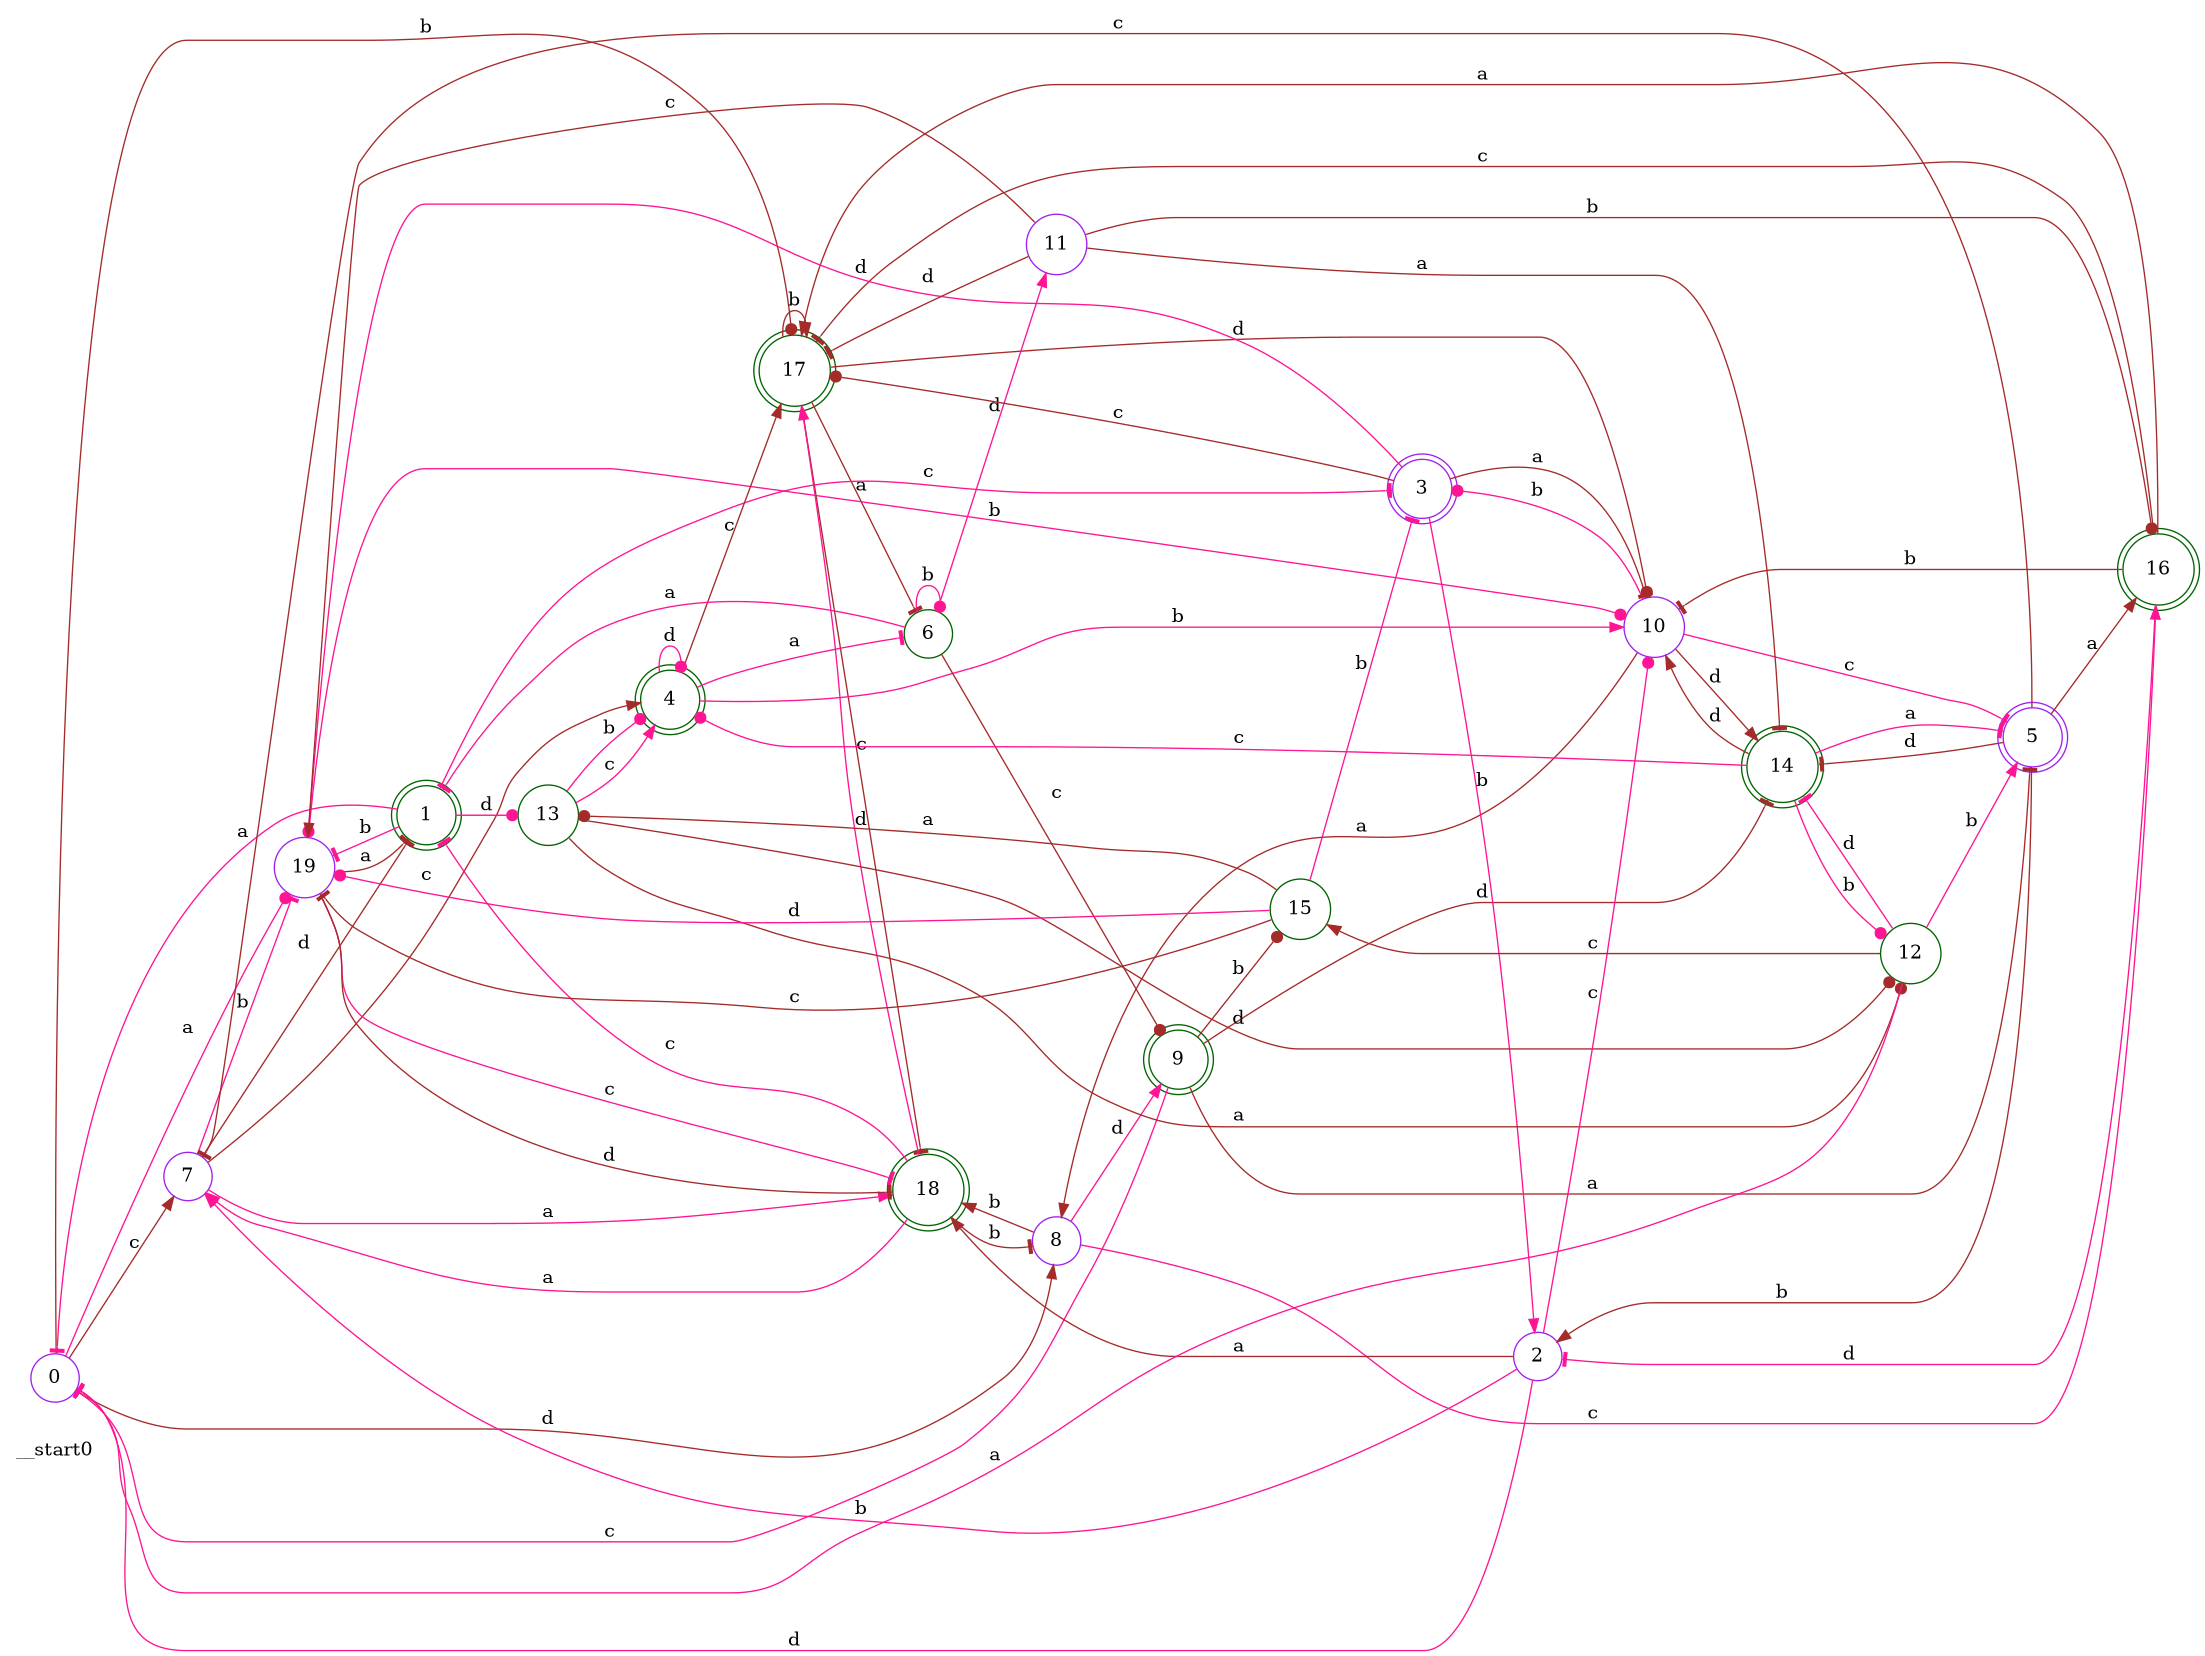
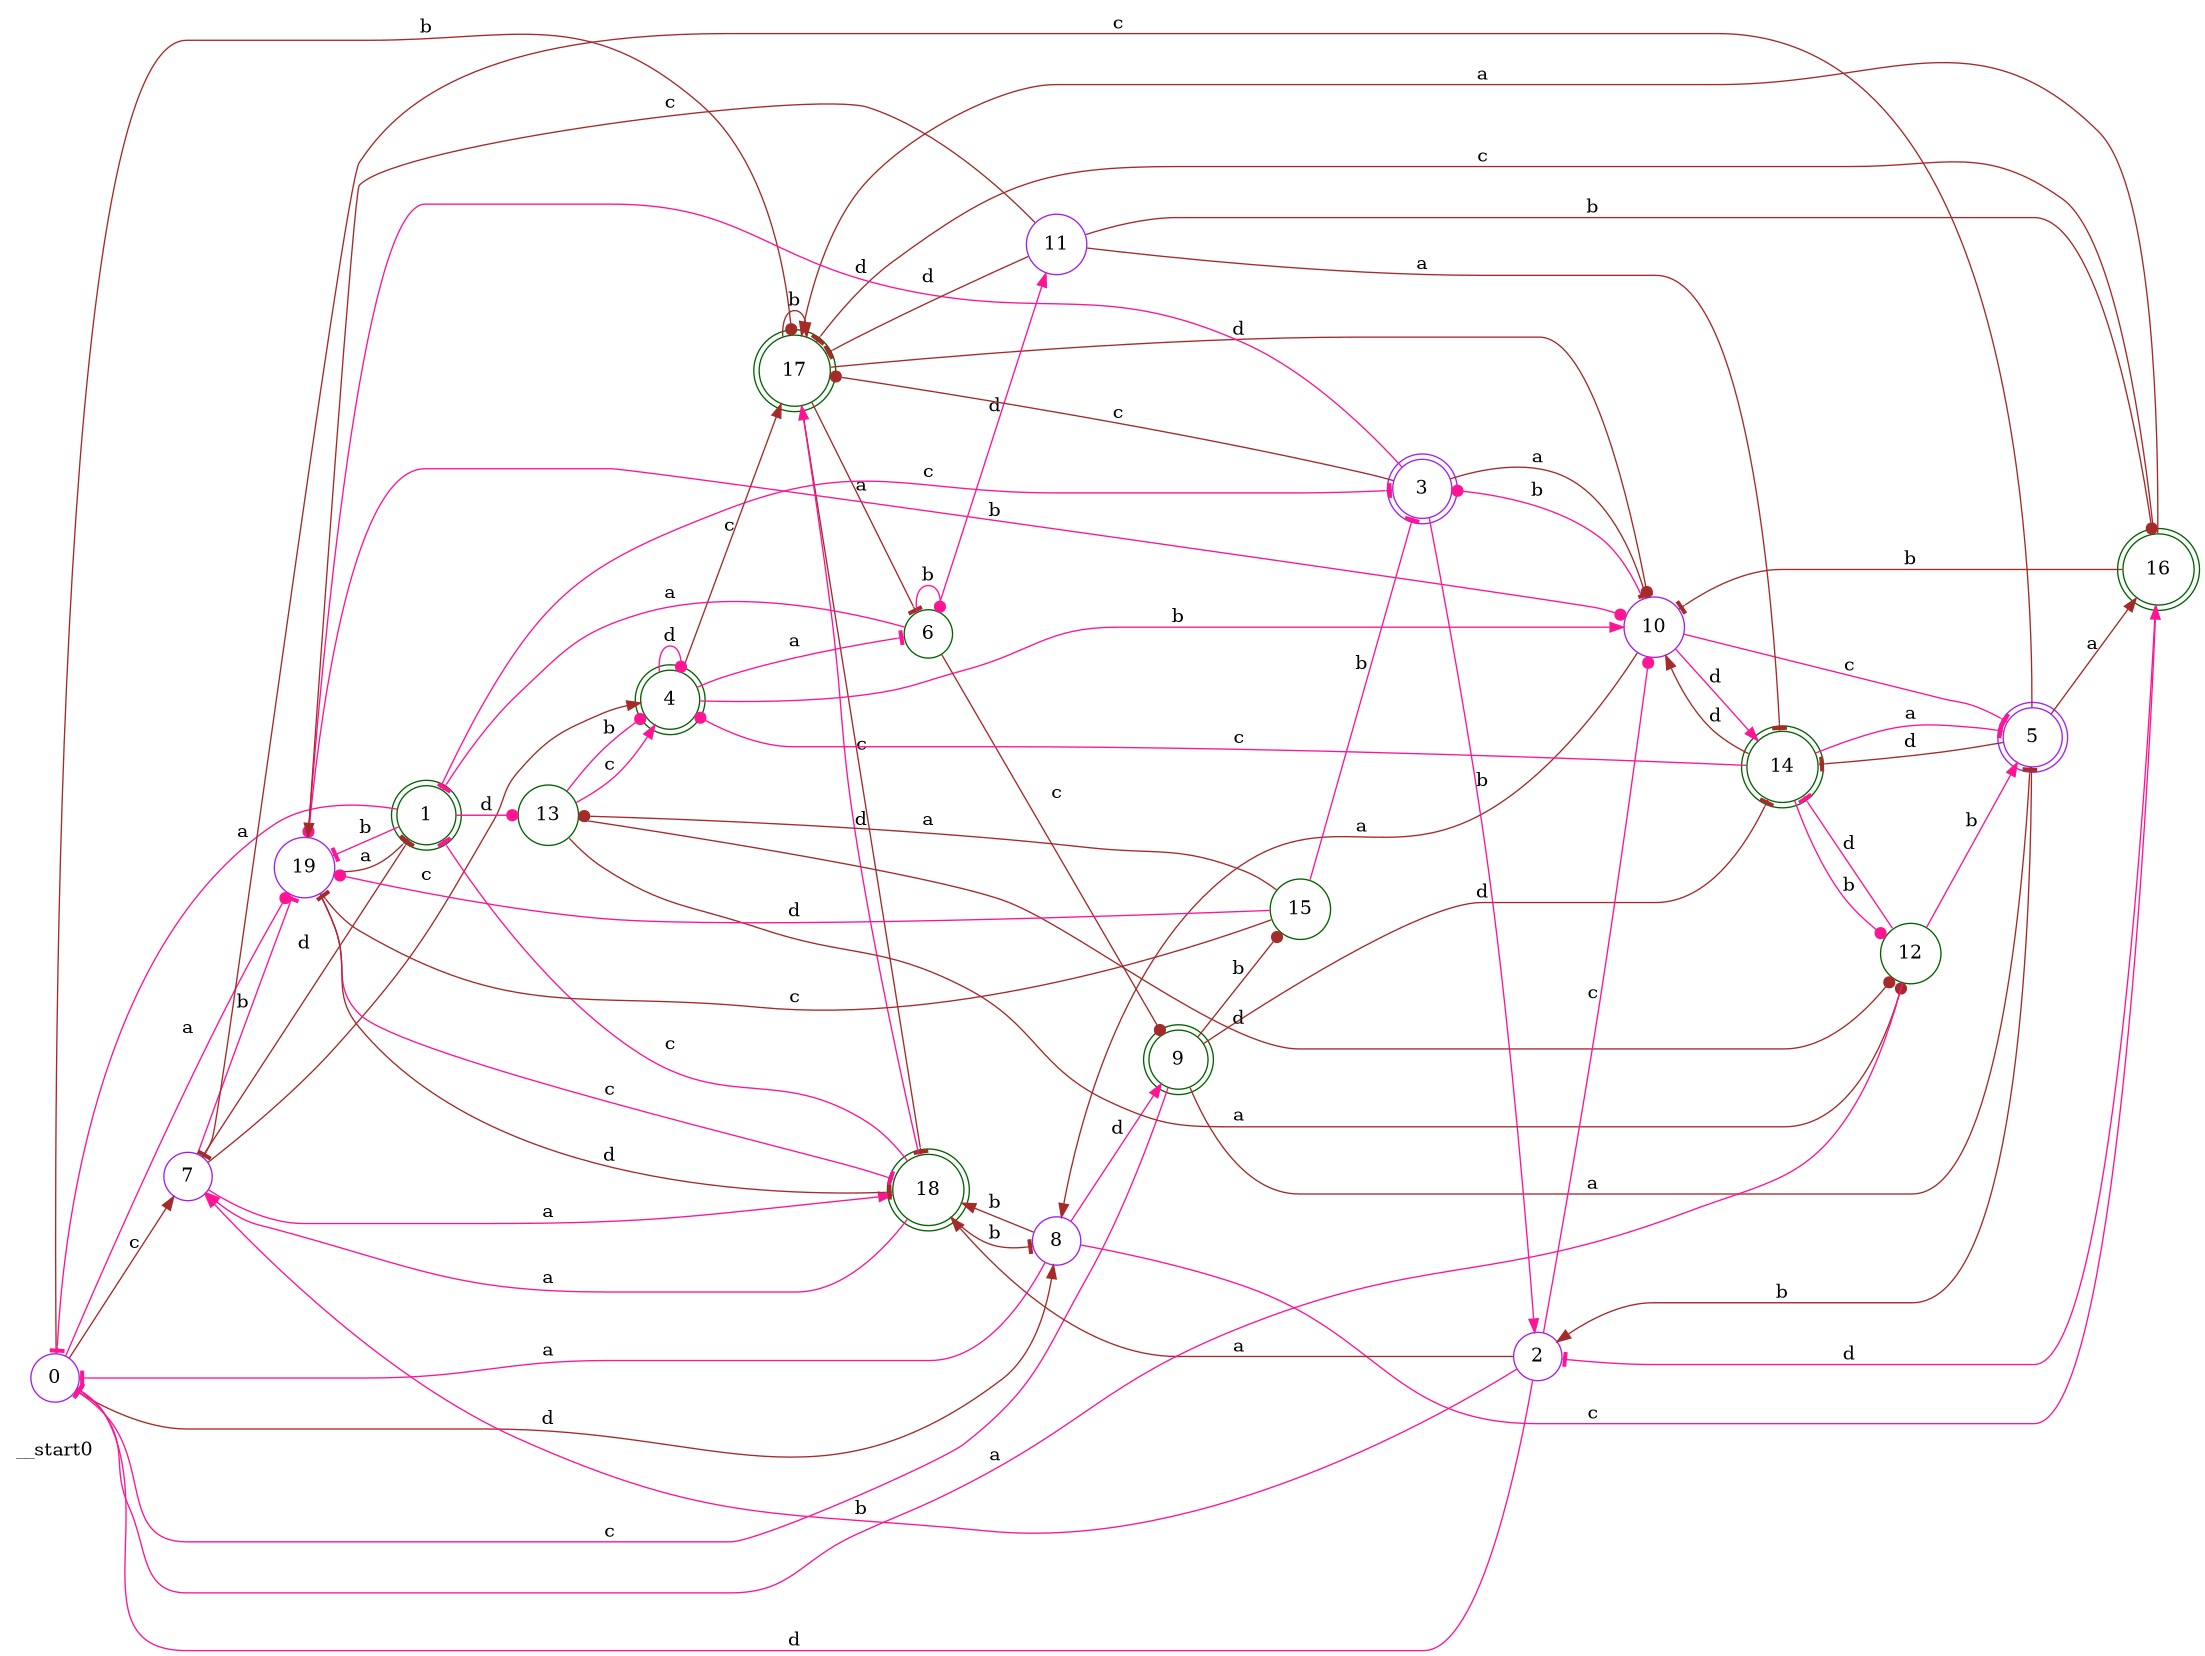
(1712, 690) -> (1712, 690)
(1622, 954) -> none
none -> (587, 1361)
